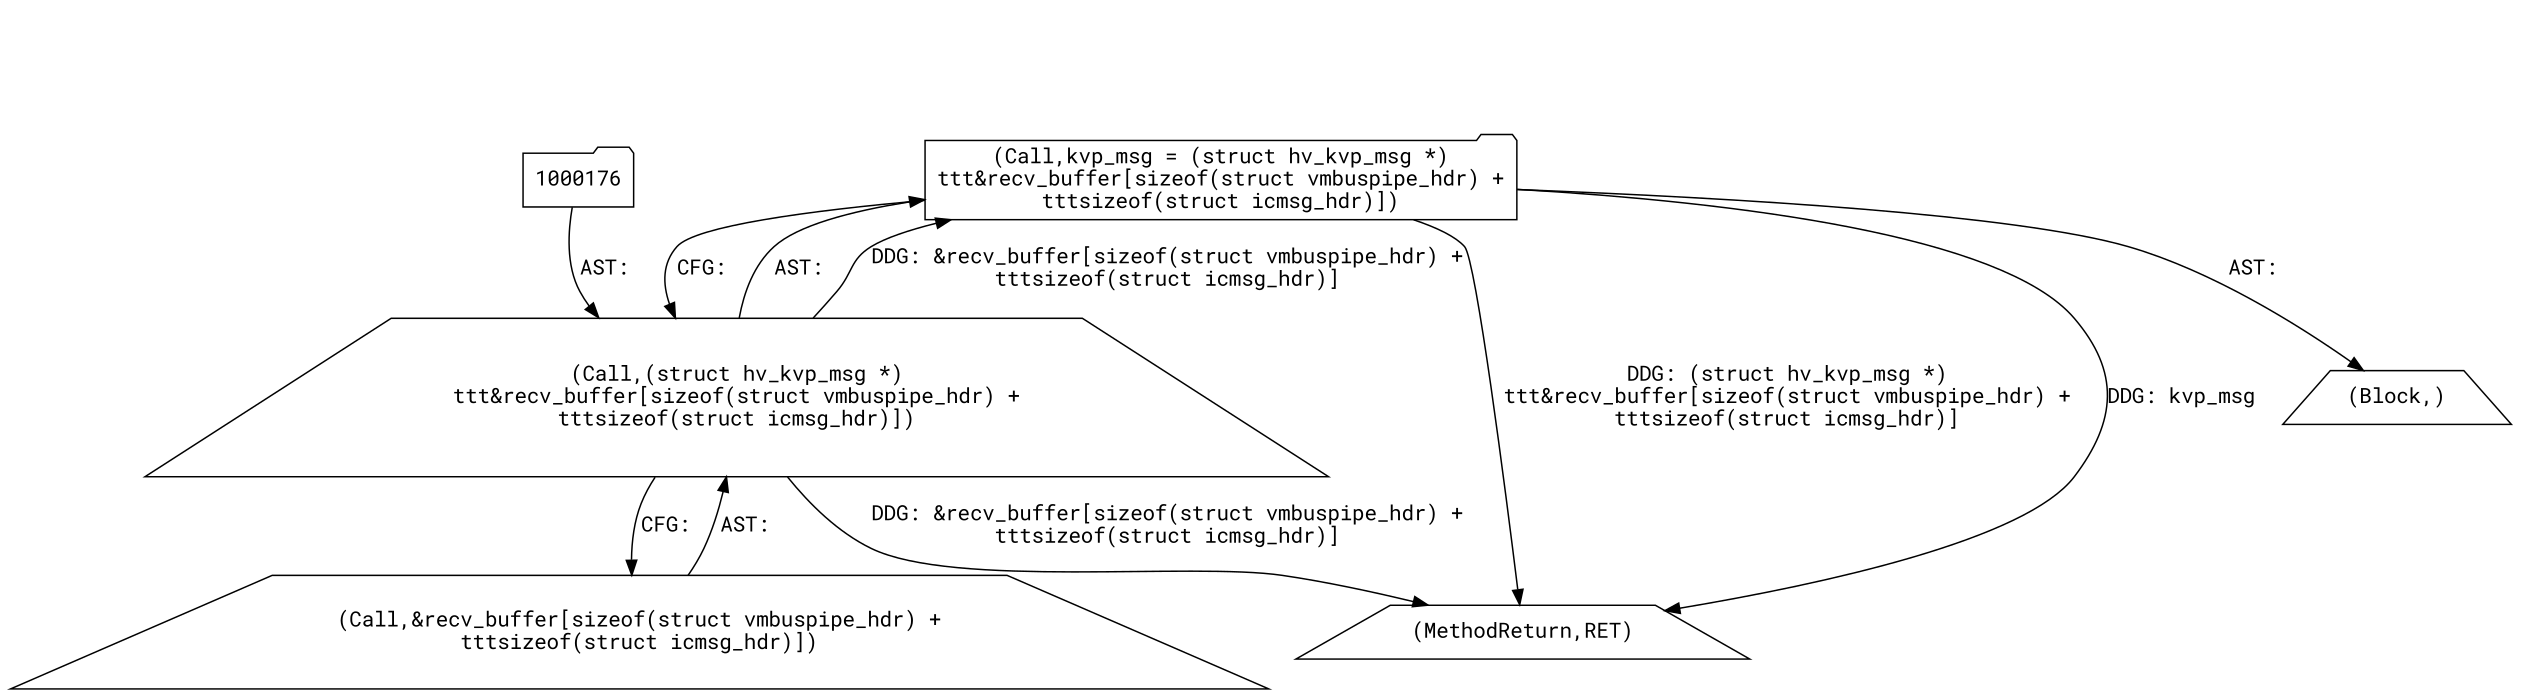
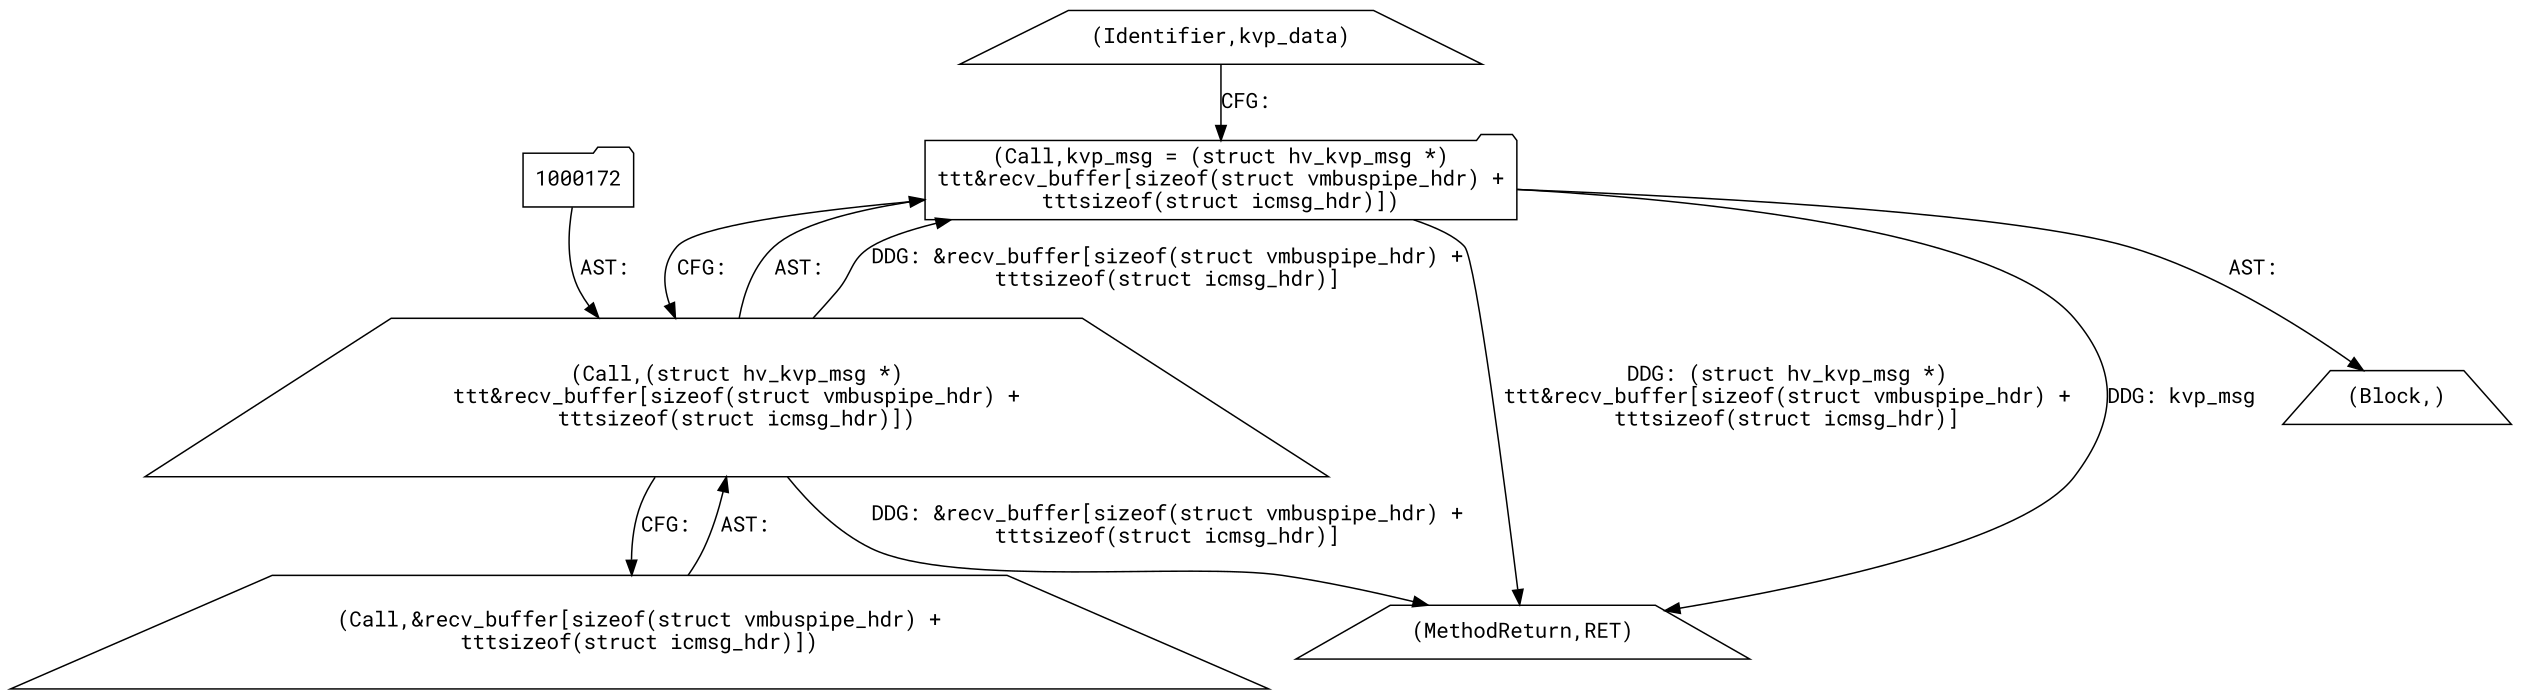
none -> (1221, 37)
(578, 180) -> (578, 180)
